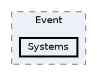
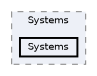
(49, 21) -> (49, 21)
